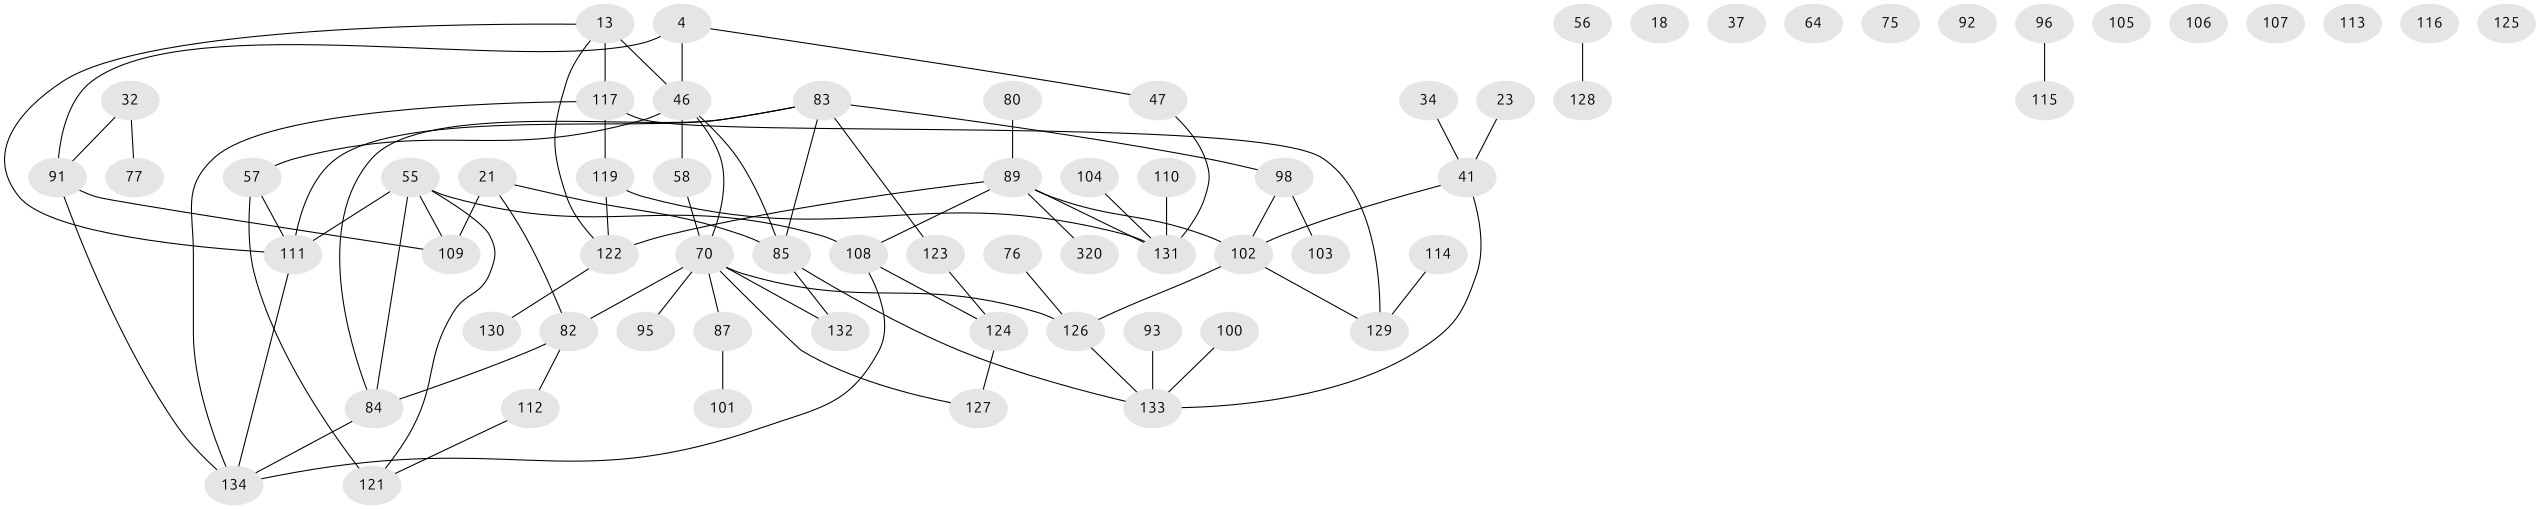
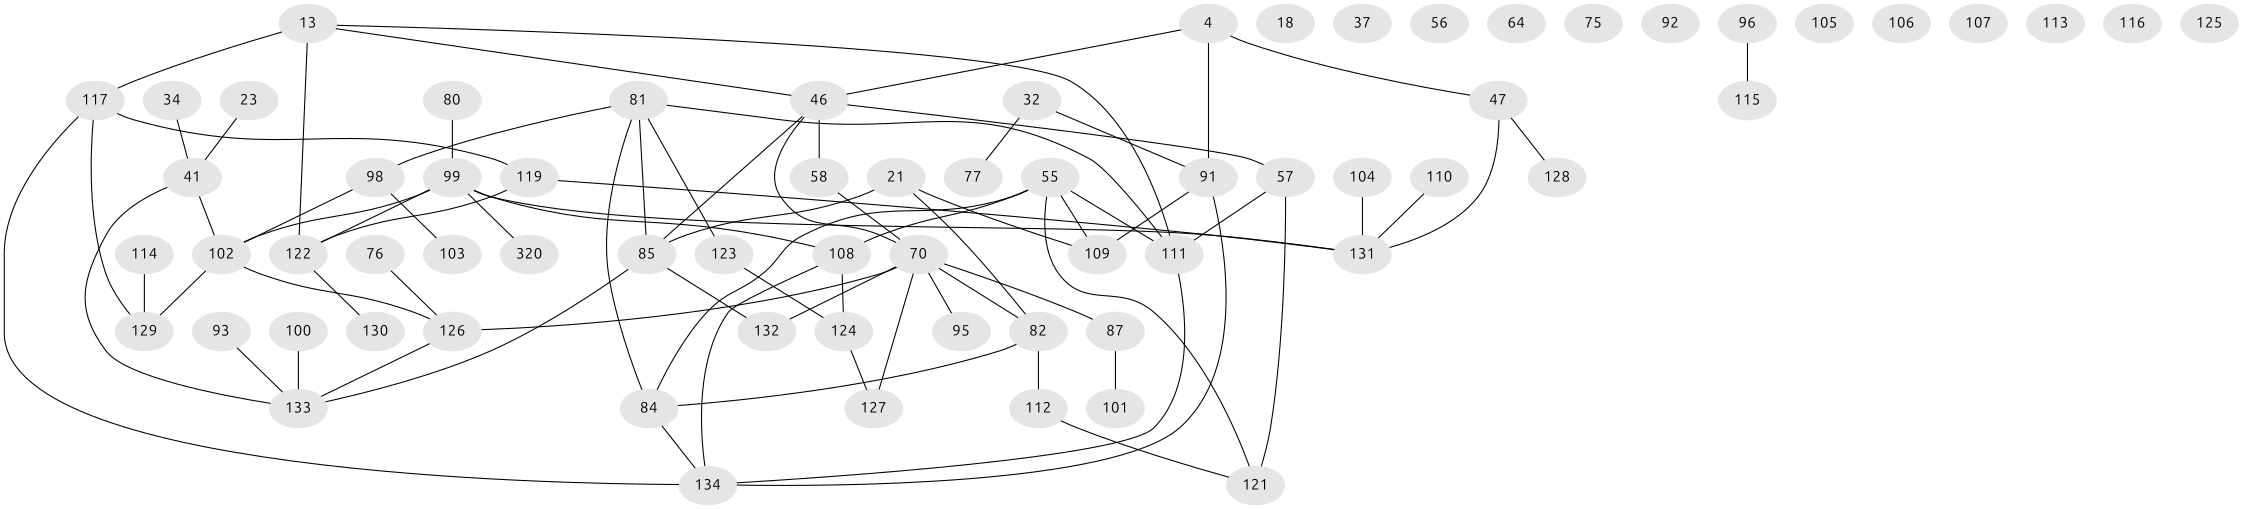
(1583, 62) -> (1528, 139)
(822, 101) -> (638, 101)
(1013, 178) -> (452, 178)
